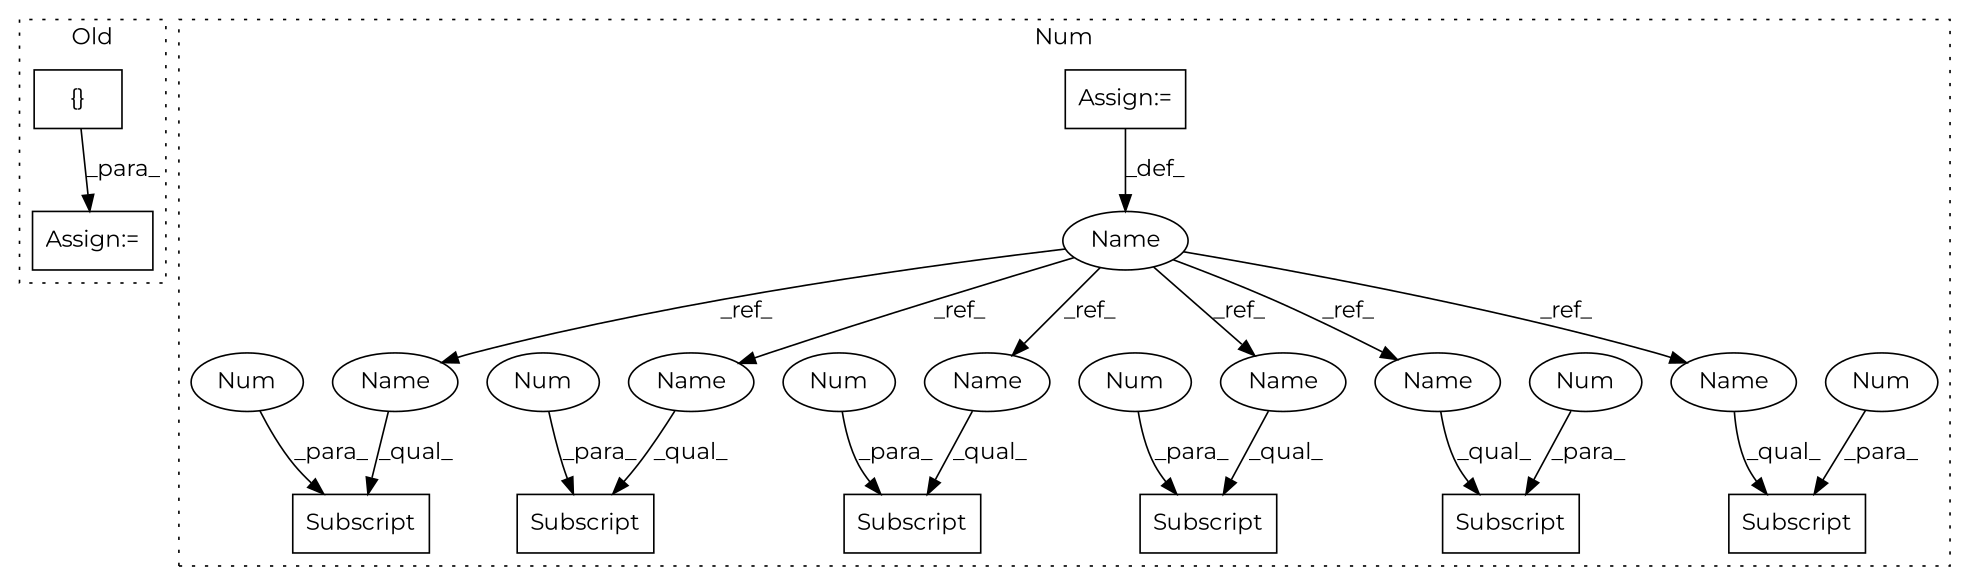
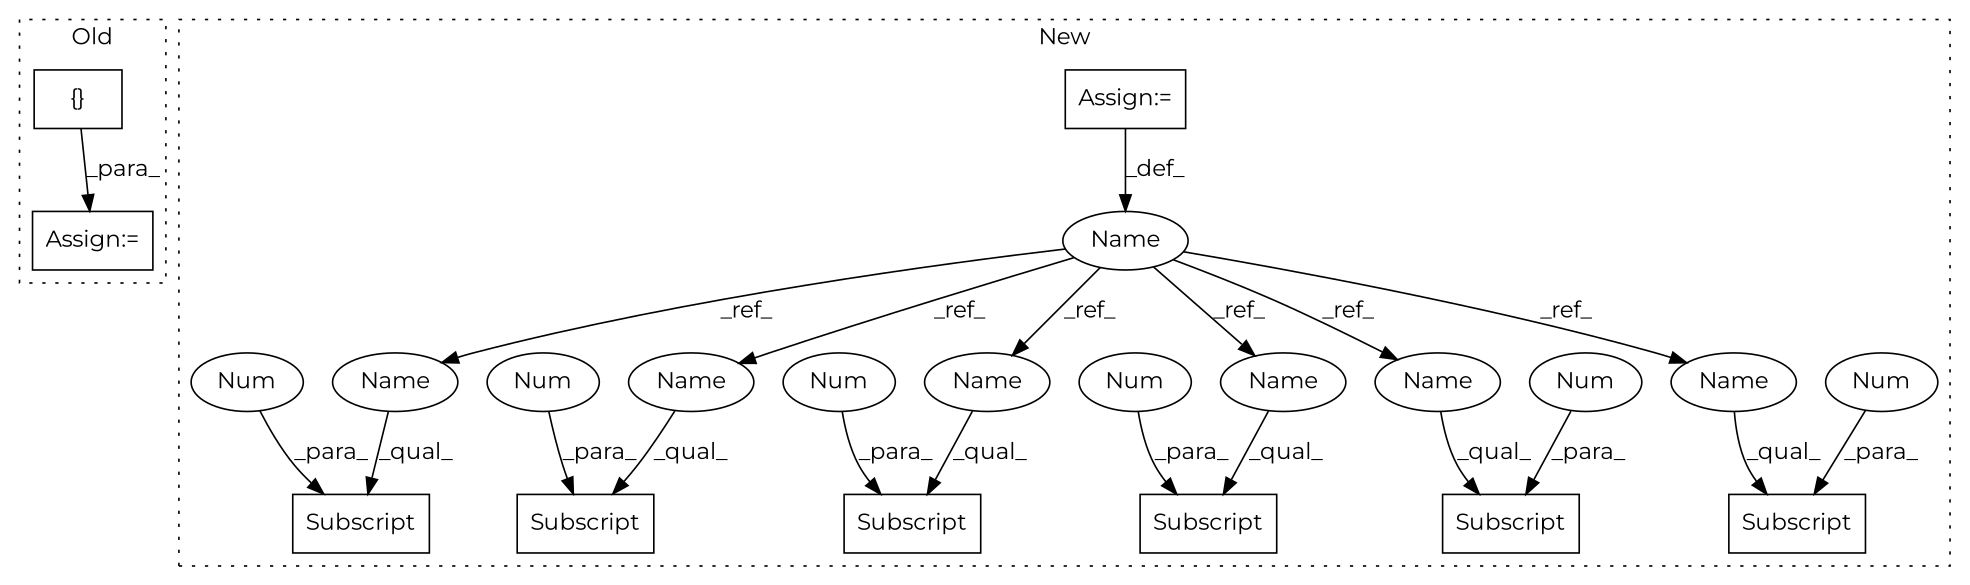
(1064, 38) -> (1064, 38)
